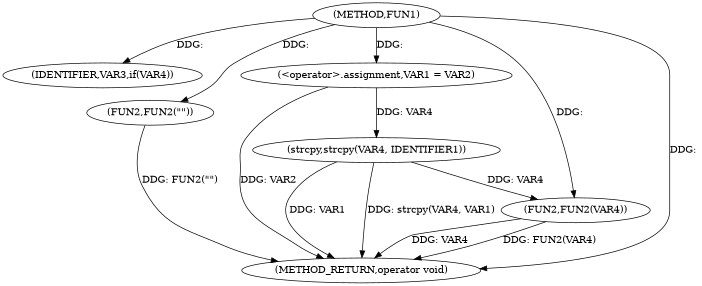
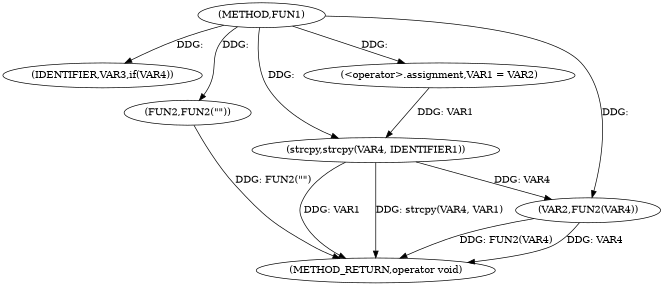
(405, 113) -> (446, 113)
(670, 120) -> (273, 95)
(240, 167) -> none
(576, 210) -> (588, 210)
